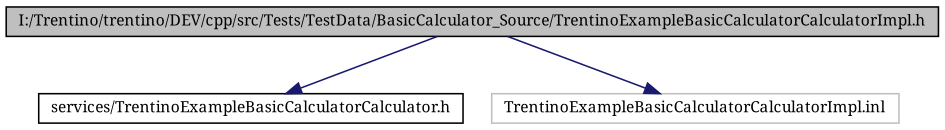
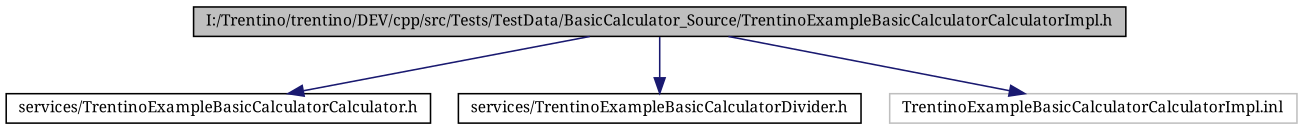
none -> (660, 108)
